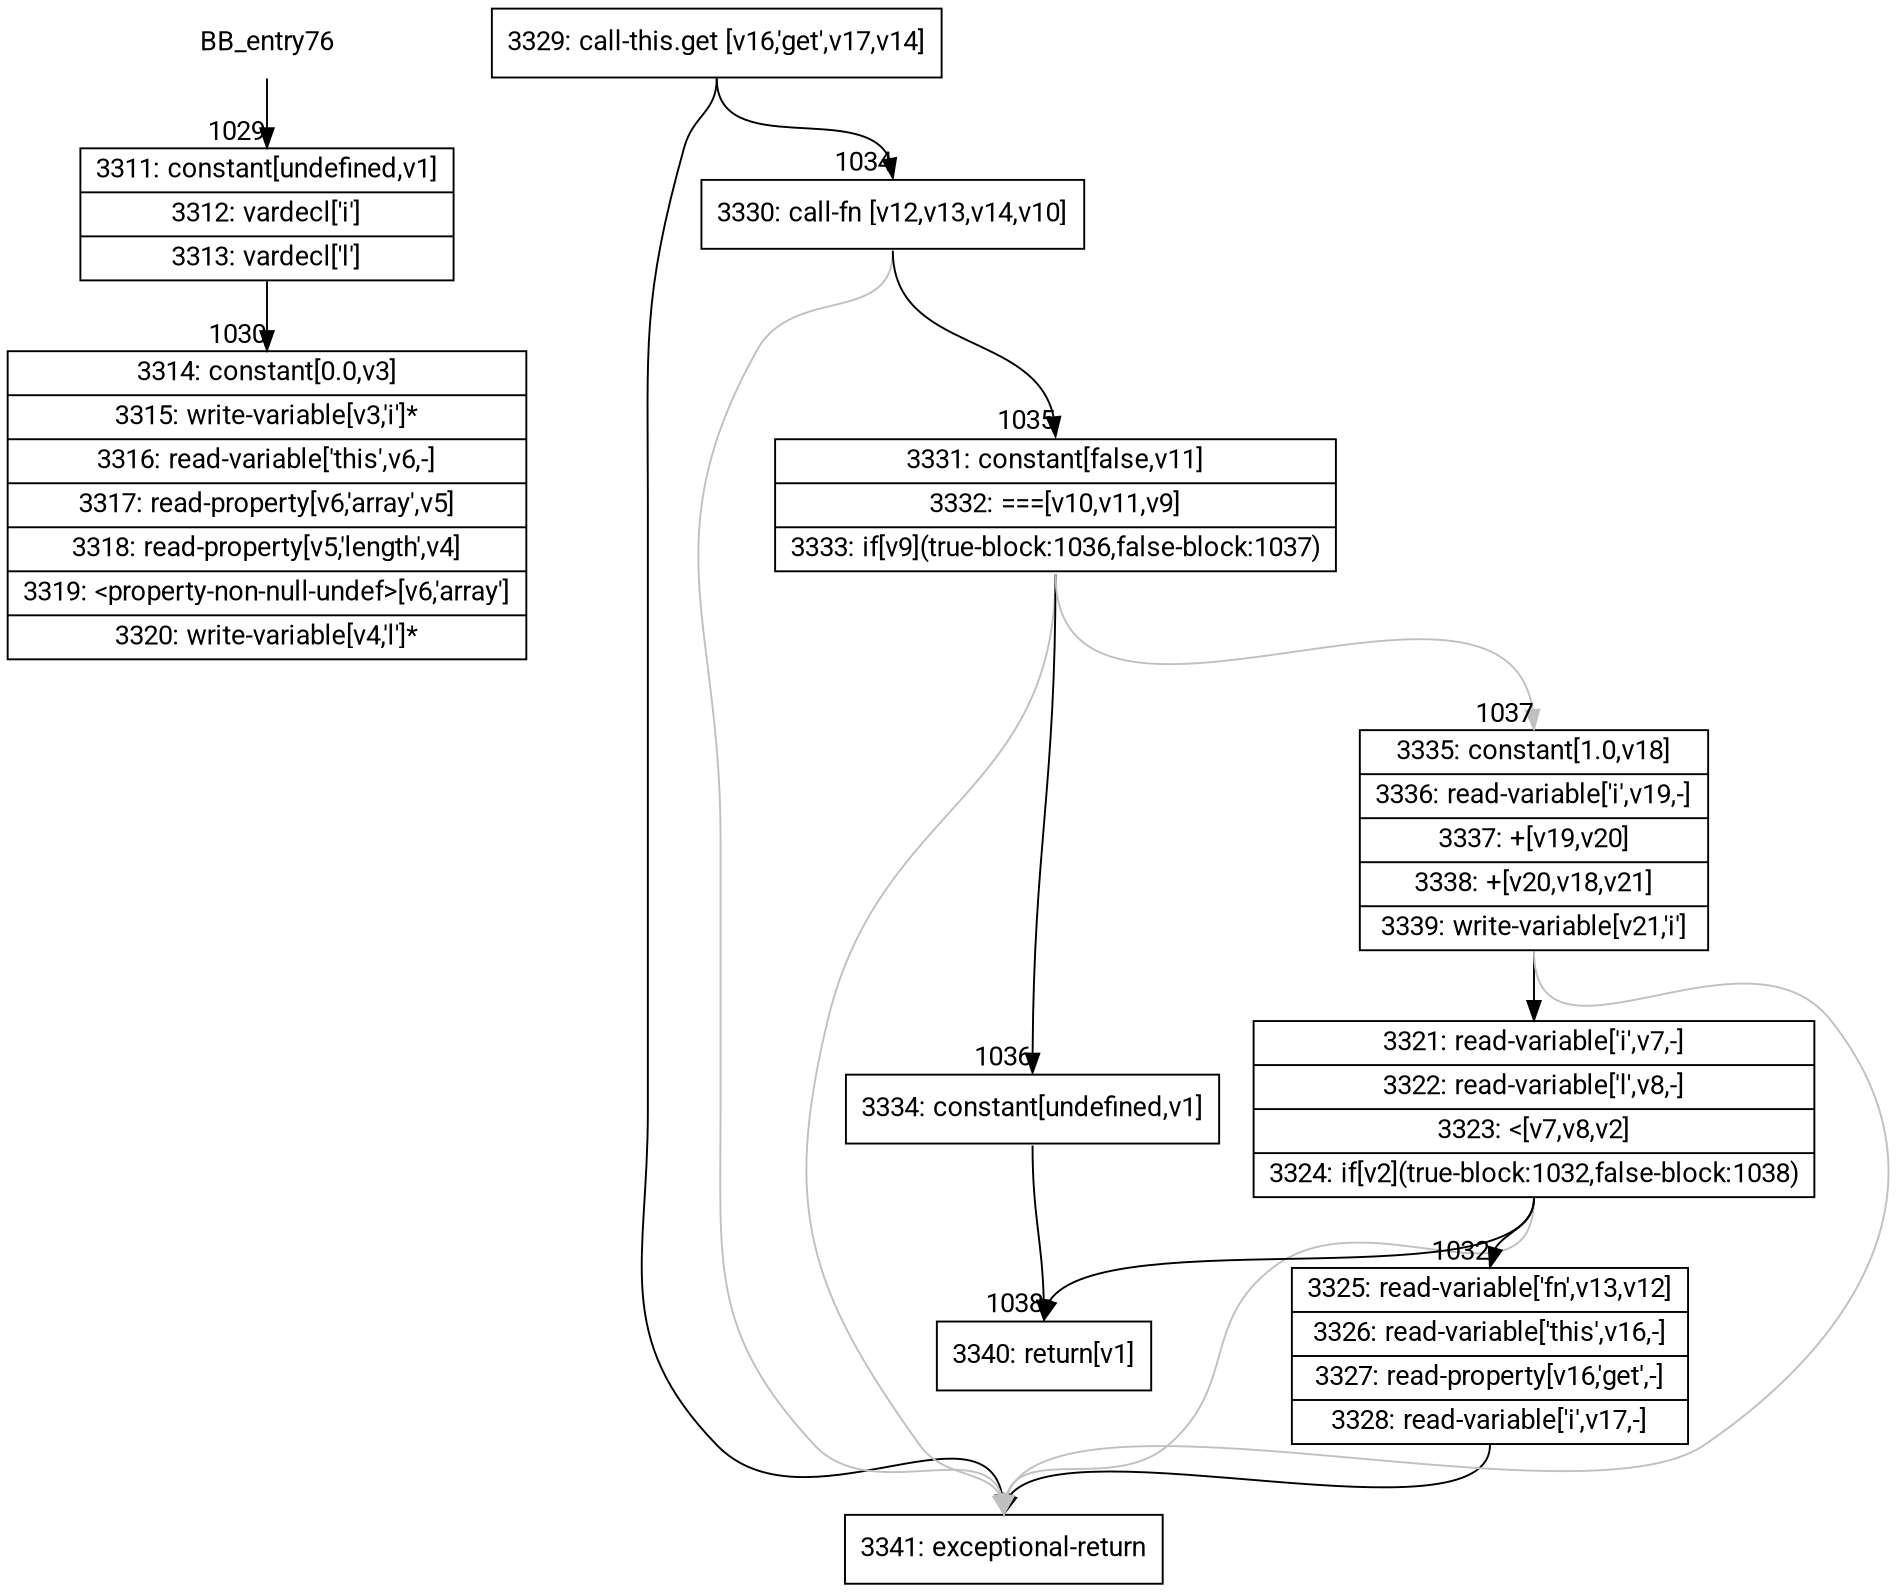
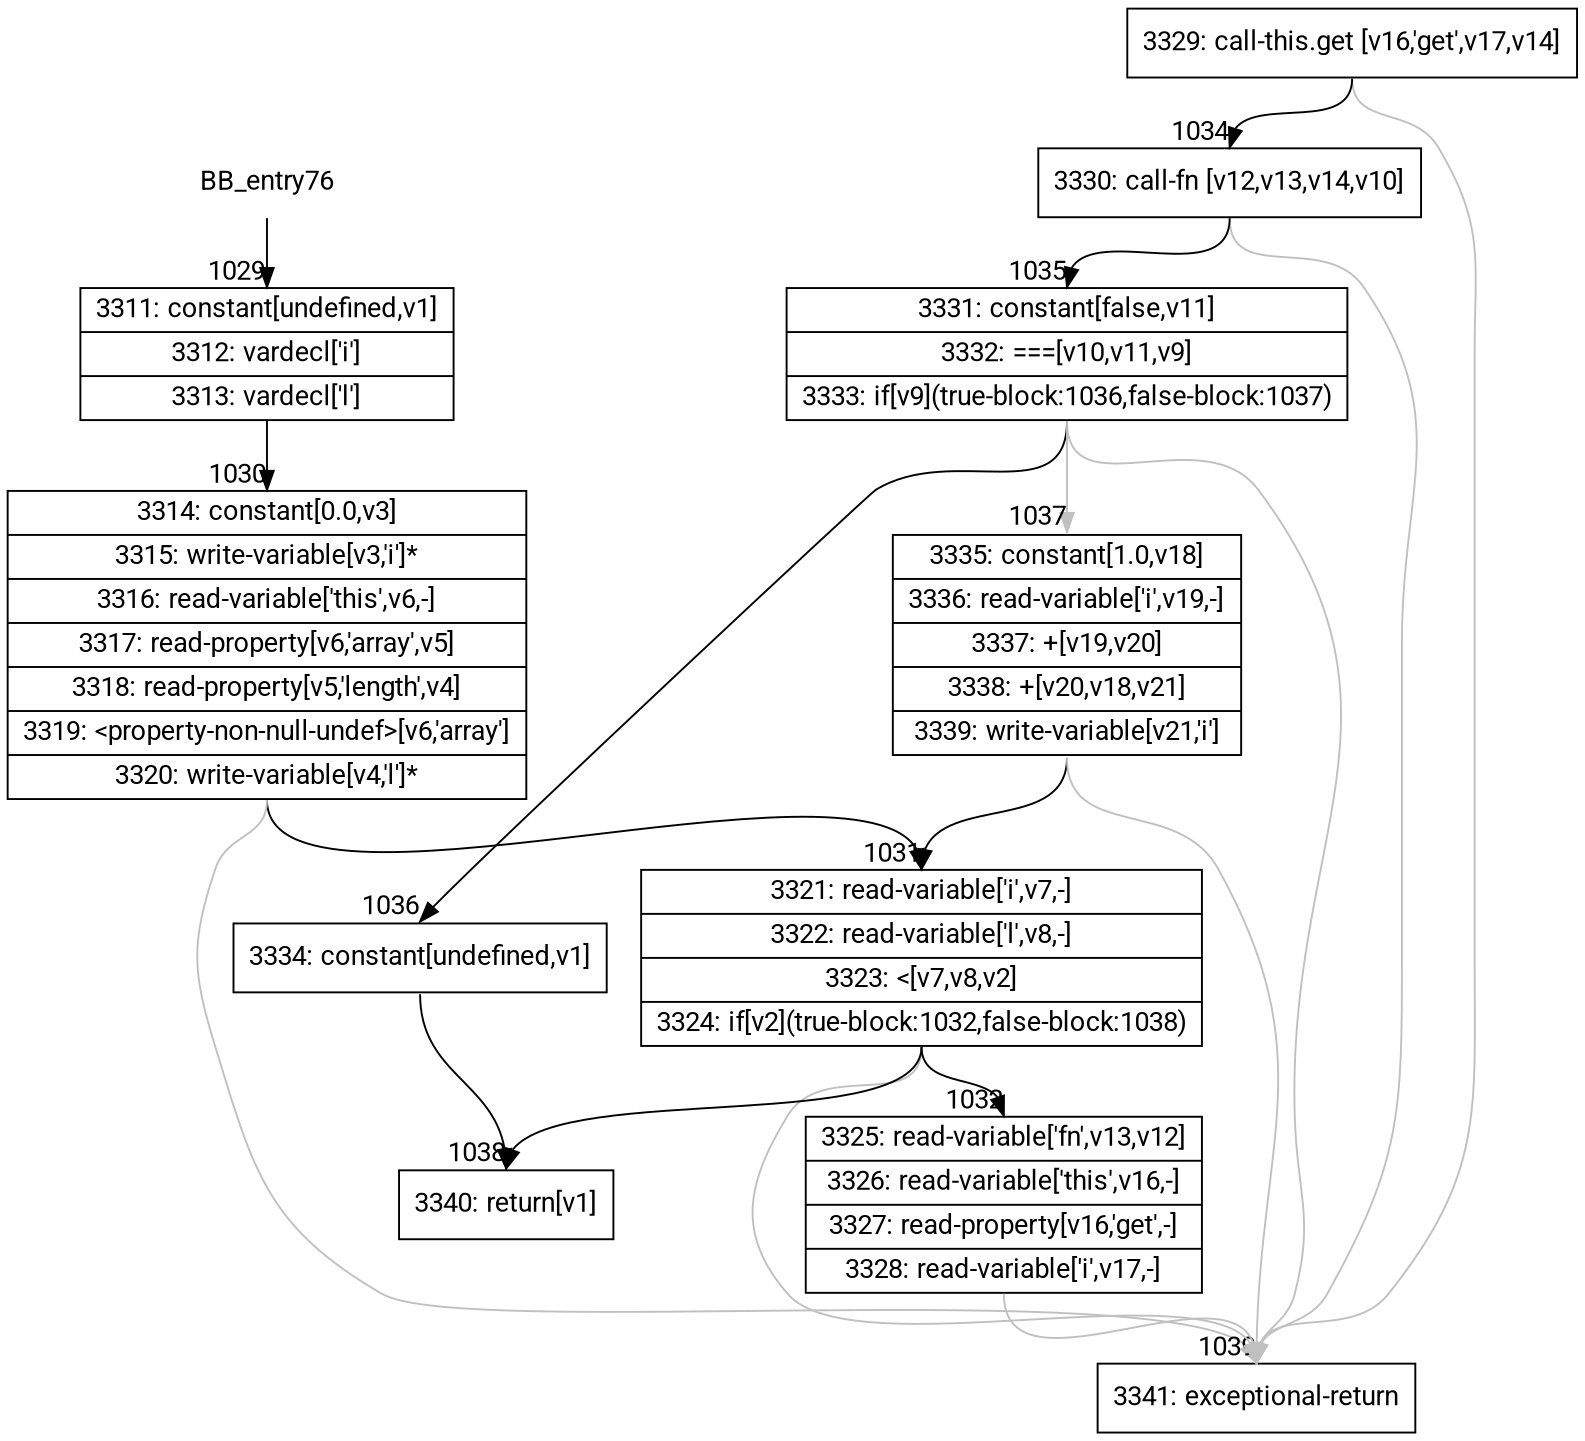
none -> (585, 836)
(648, 922) -> (1475, 740)
none -> (526, 1311)
(1256, 1480) -> (1120, 1330)
